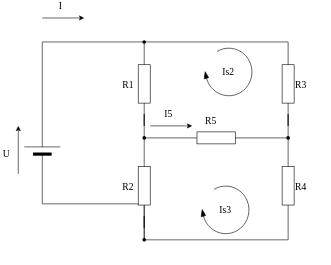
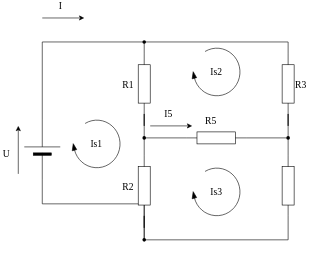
(228, 72) -> (216, 72)
none -> (96, 144)
(306, 186) -> none
(225, 210) -> (216, 192)
